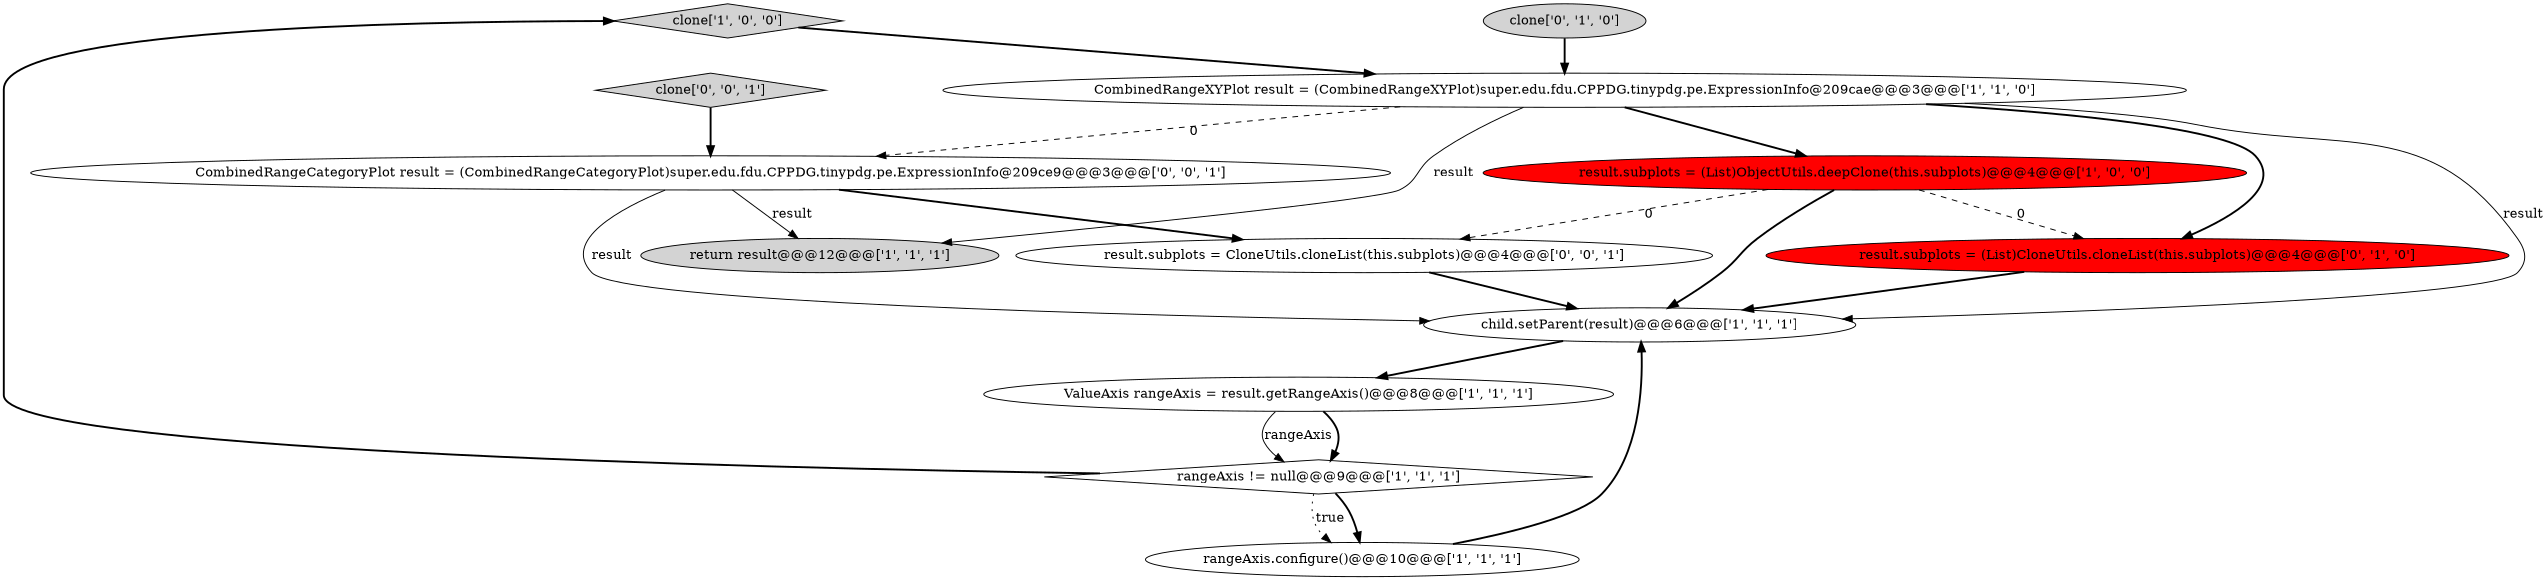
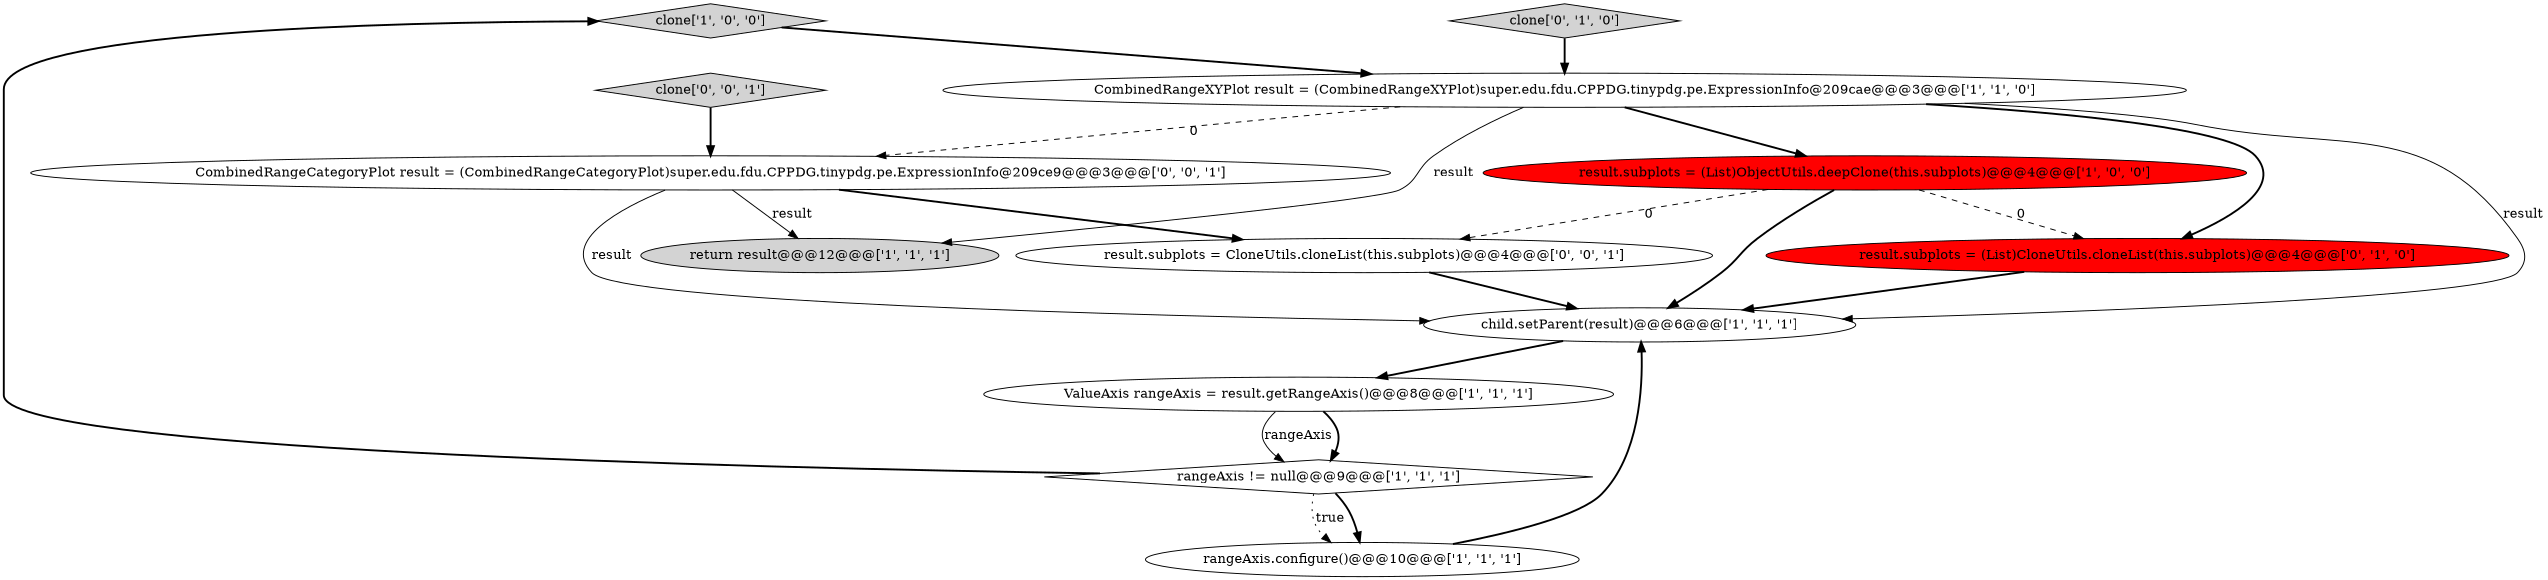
(1565, 21) -> (1565, 21)
